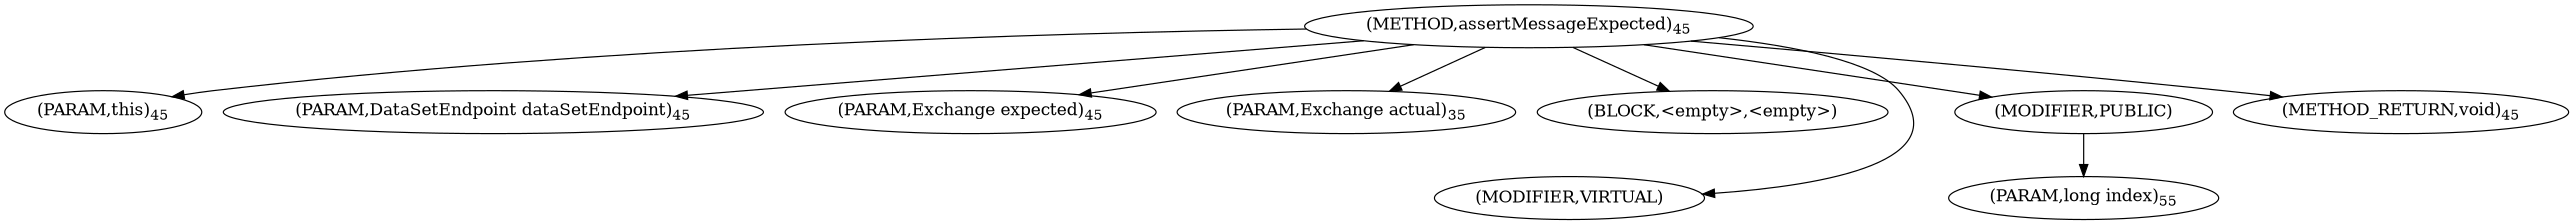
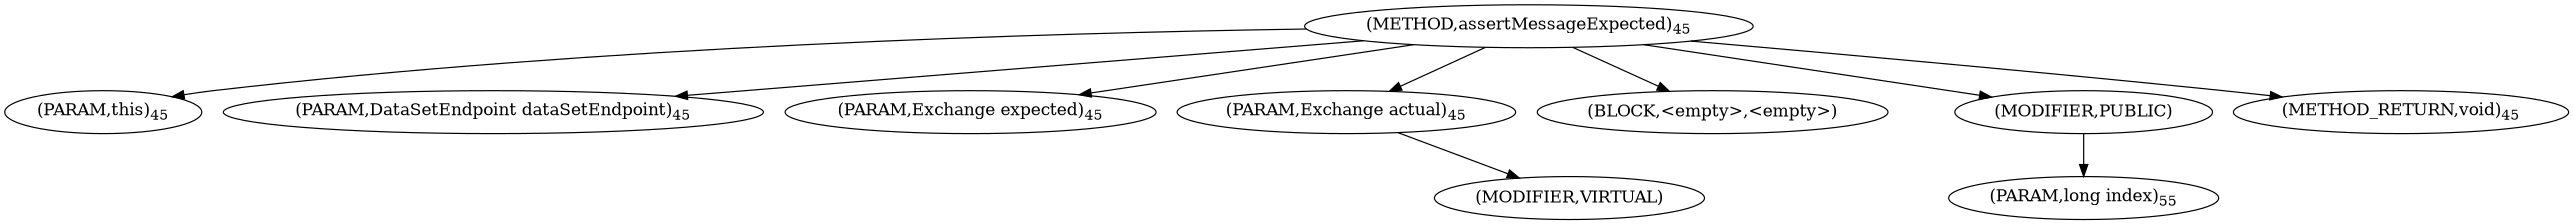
(1457, 110) -> (1457, 110)
(1912, 121) -> (1453, 153)
